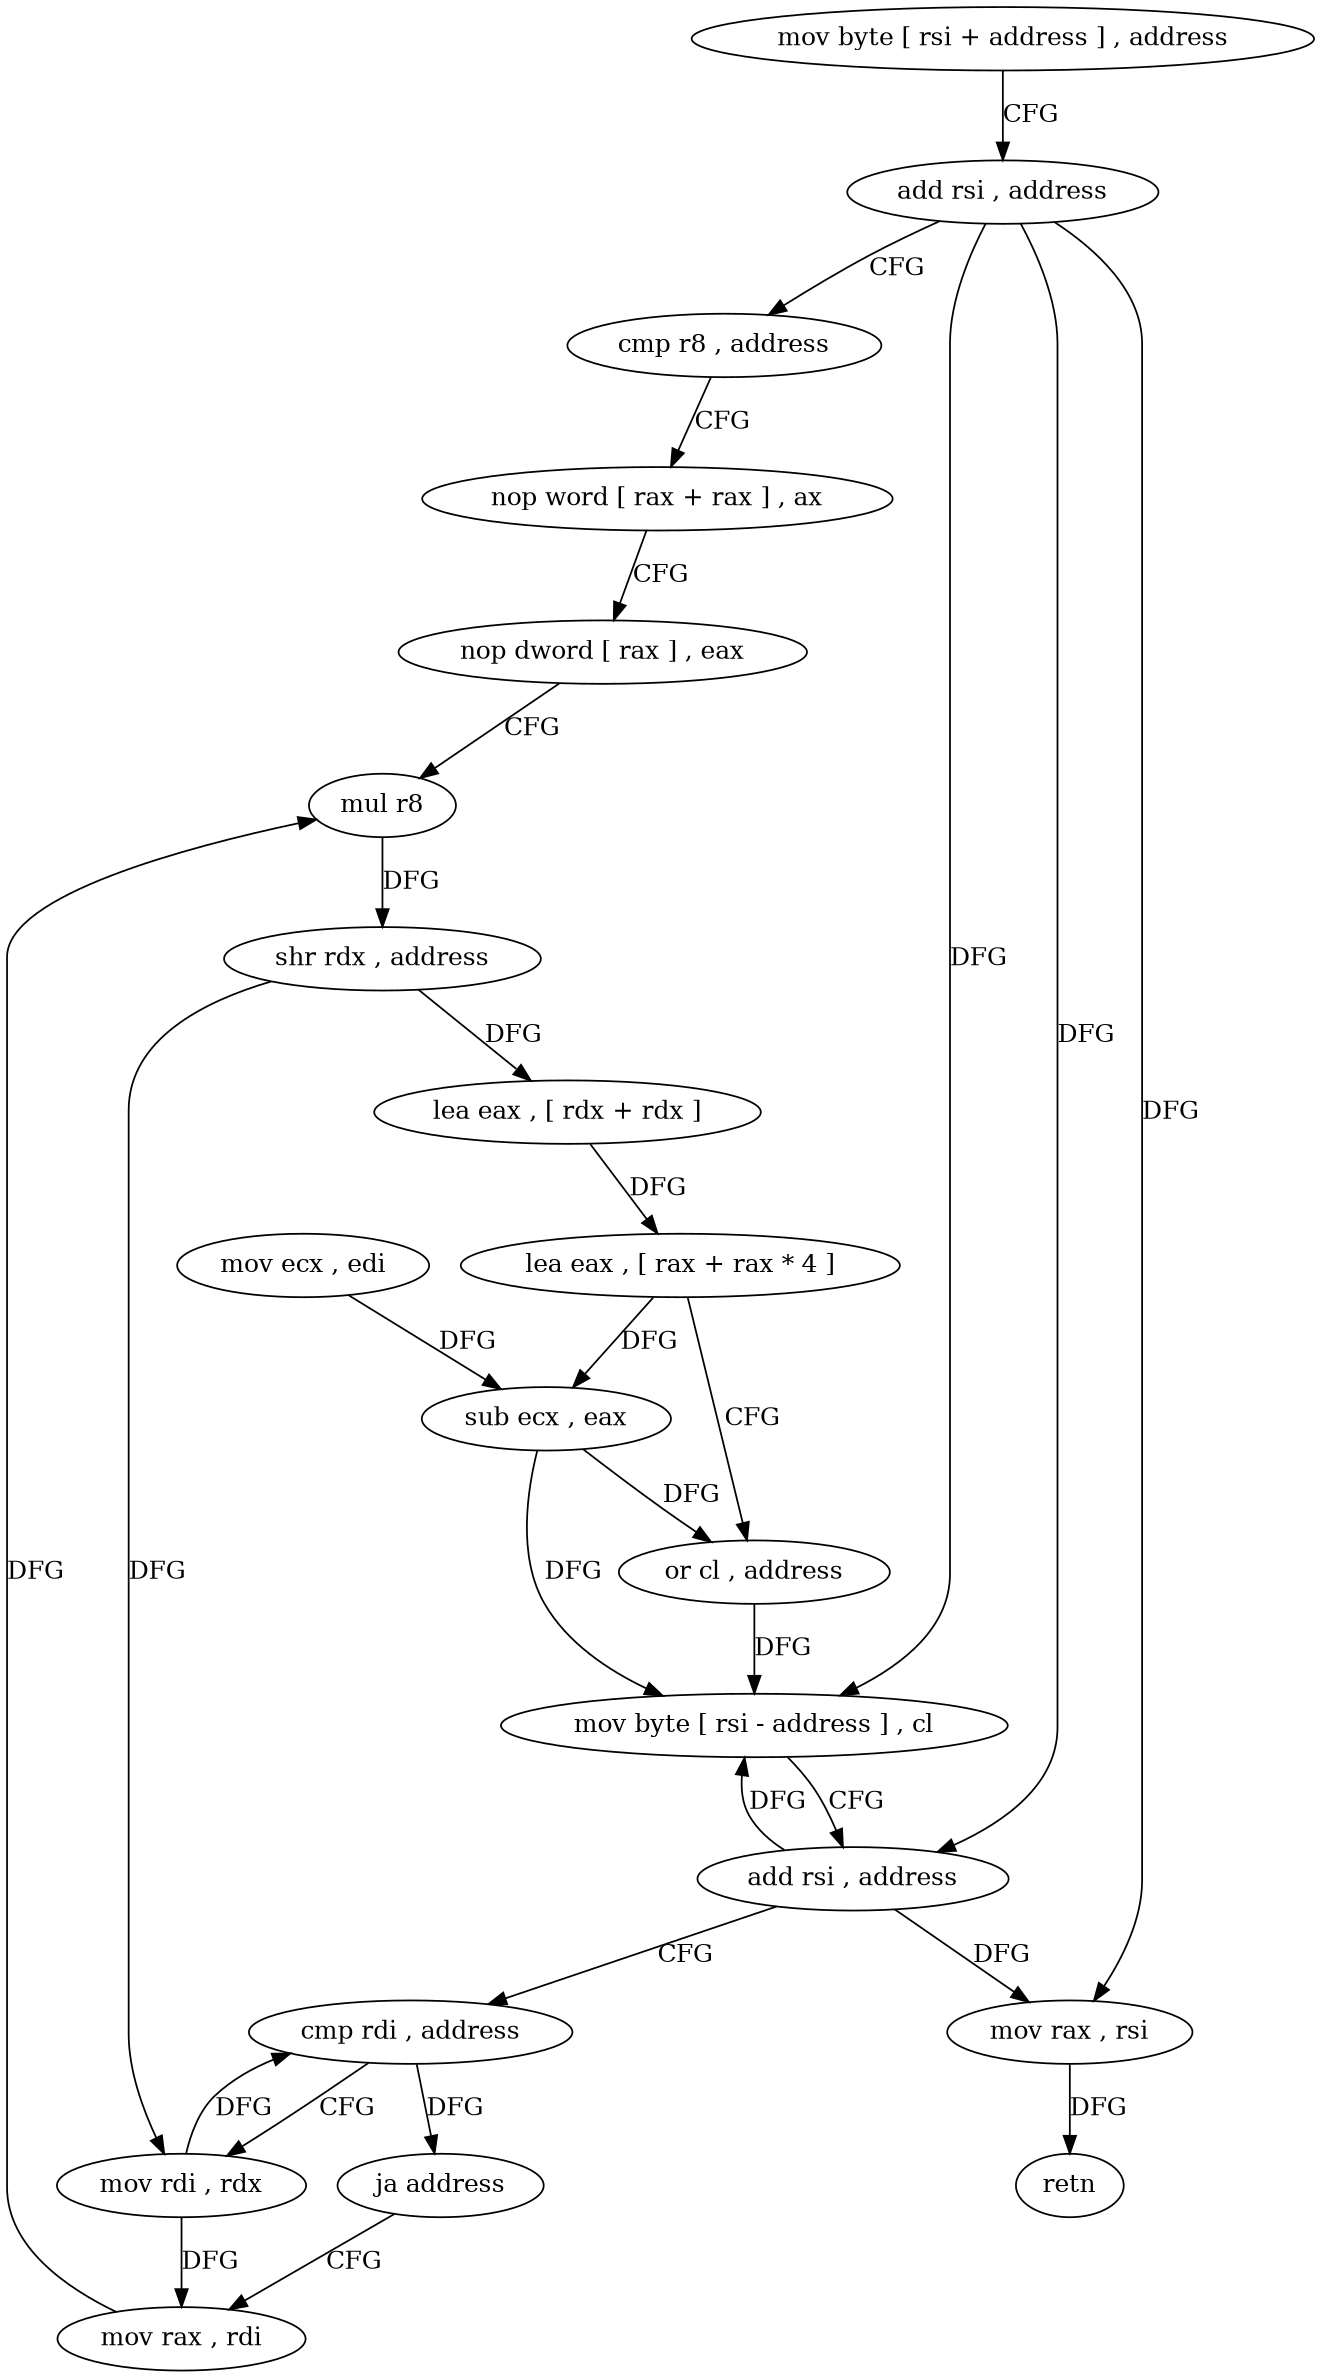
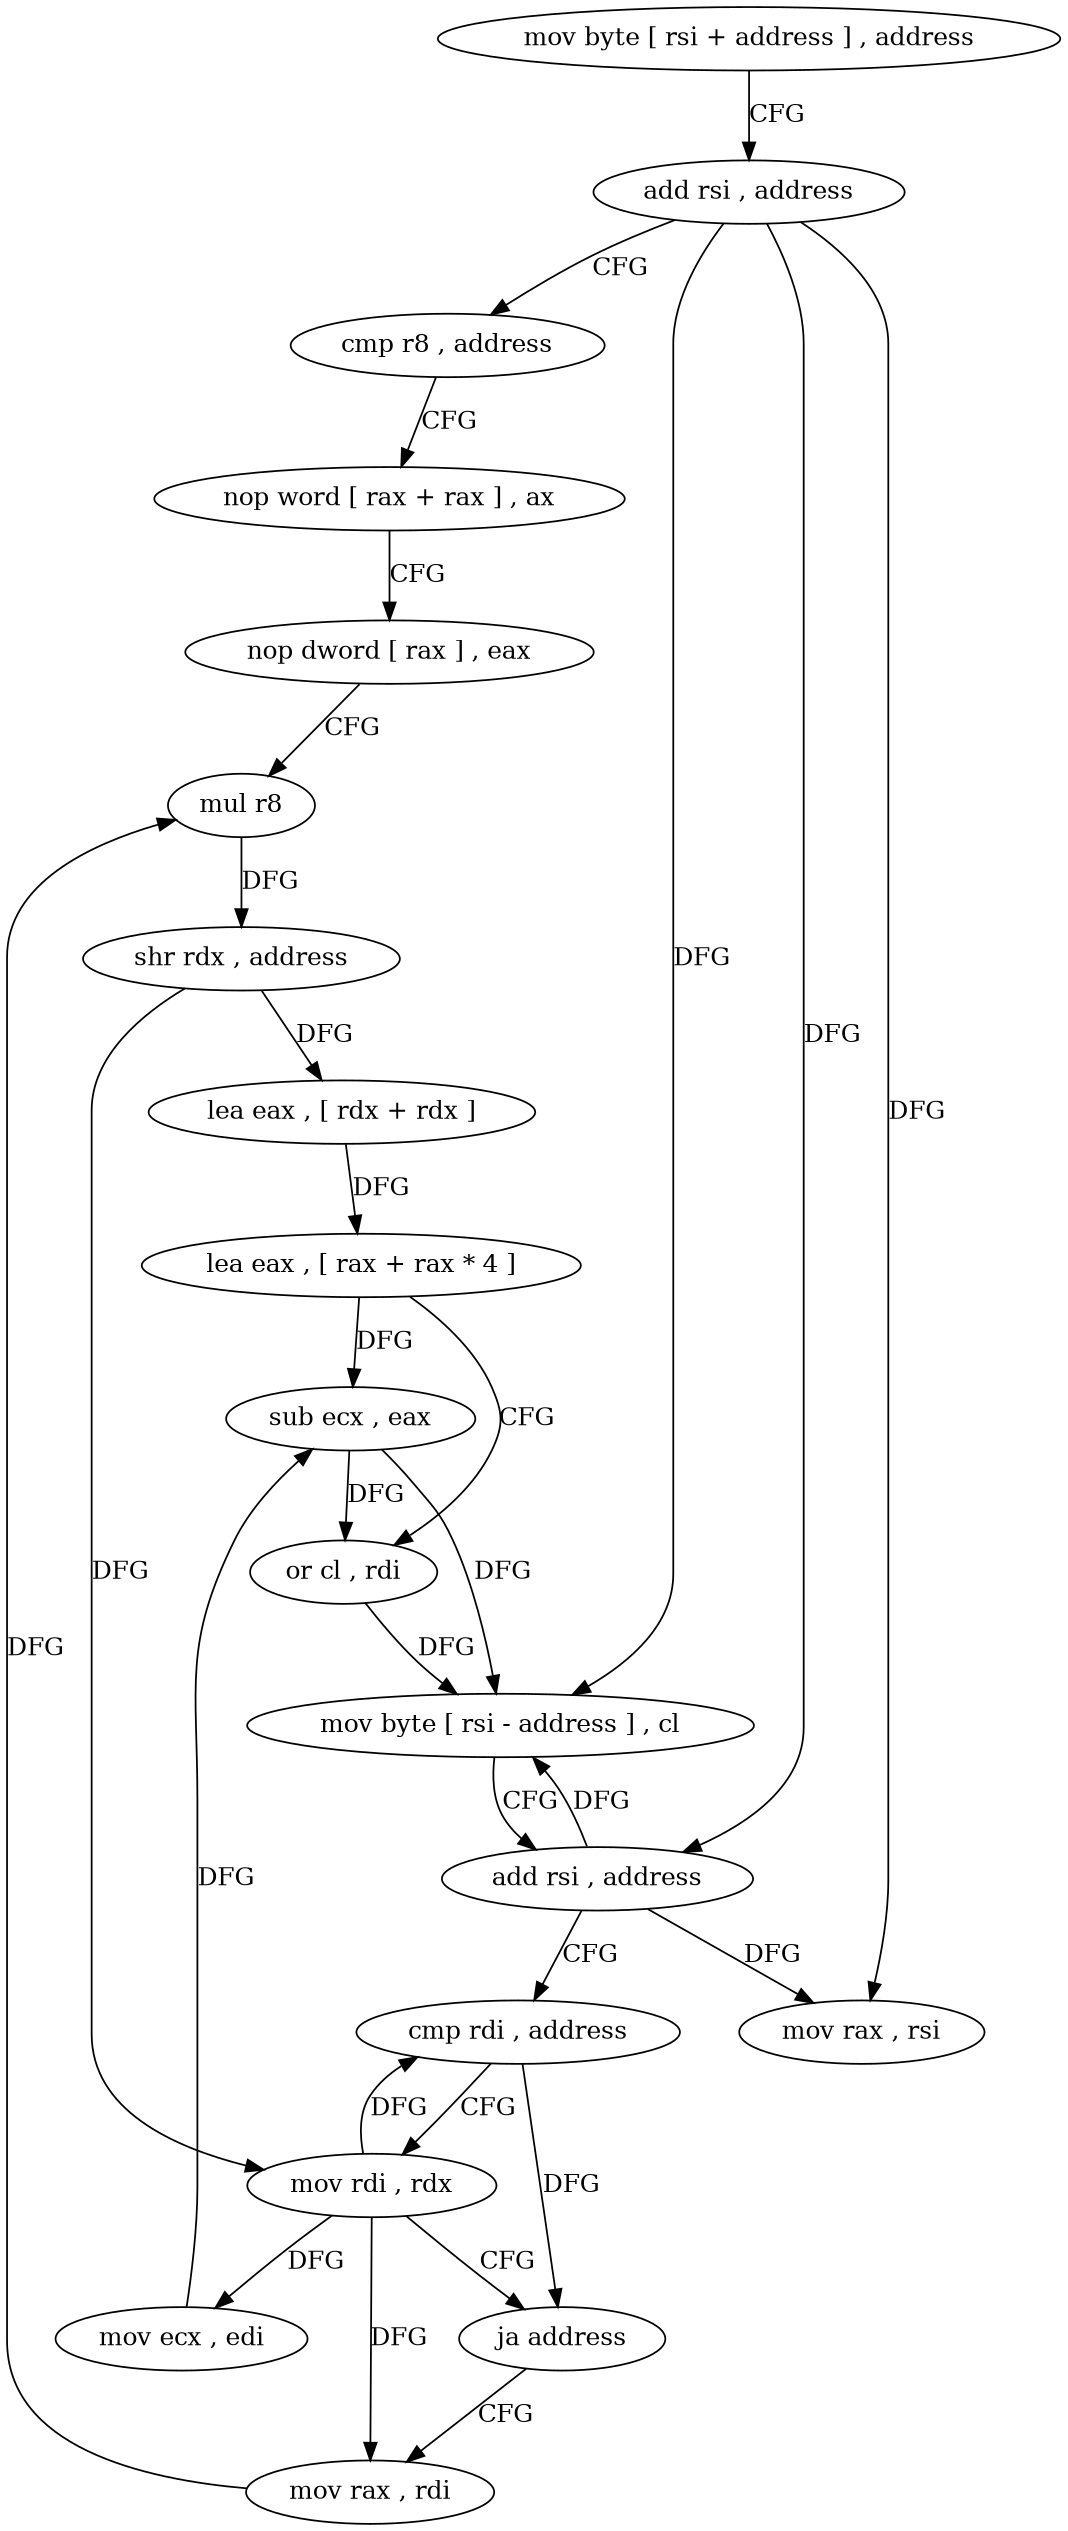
(754, 1572) -> (344, 1572)
(1070, 2186) -> none
none -> (280, 2255)
none -> (457, 2258)
